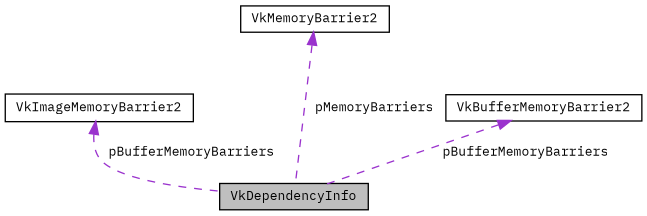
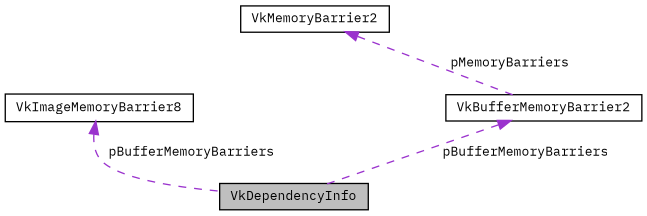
(99, 108) -> (99, 108)
(304, 115) -> (436, 66)
